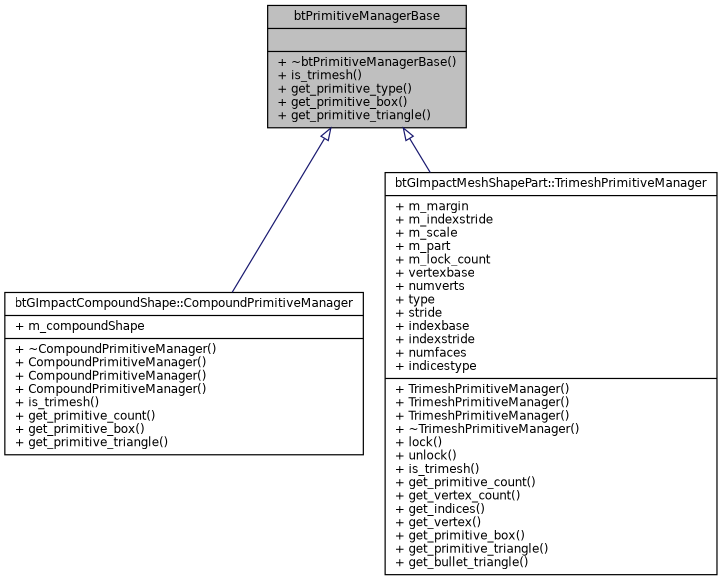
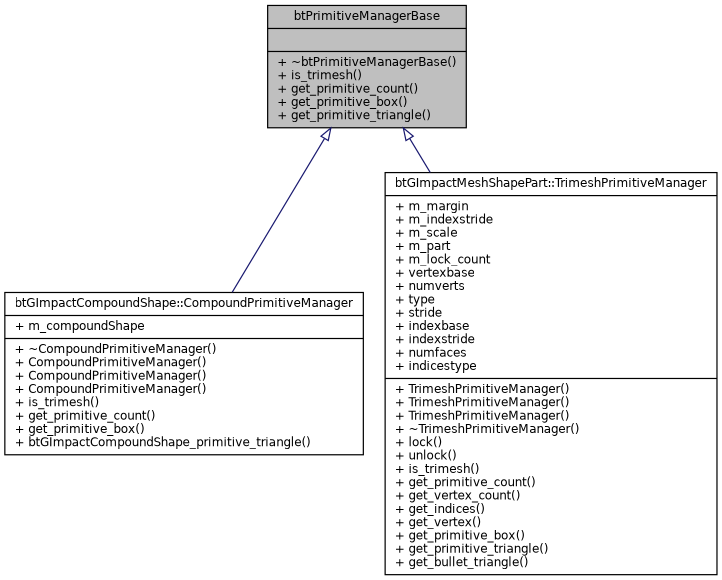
(345, 89) -> (348, 89)
(91, 443) -> (163, 443)
